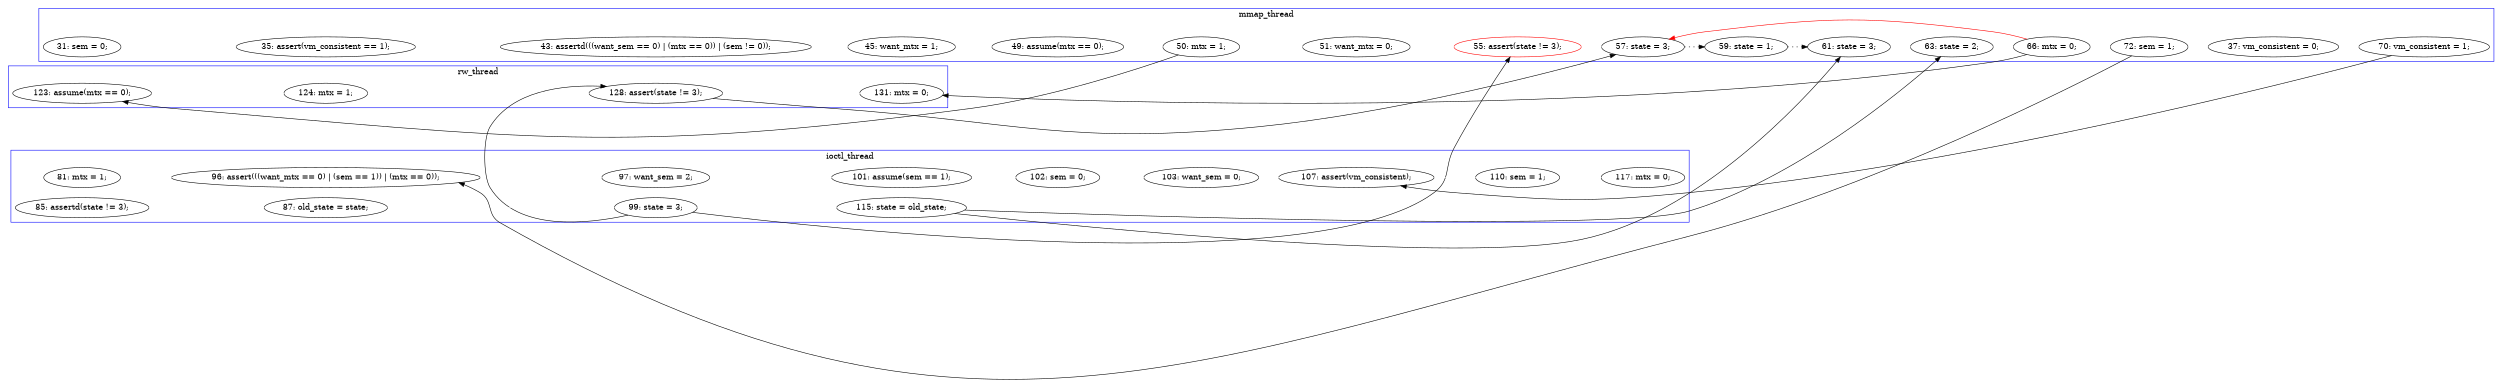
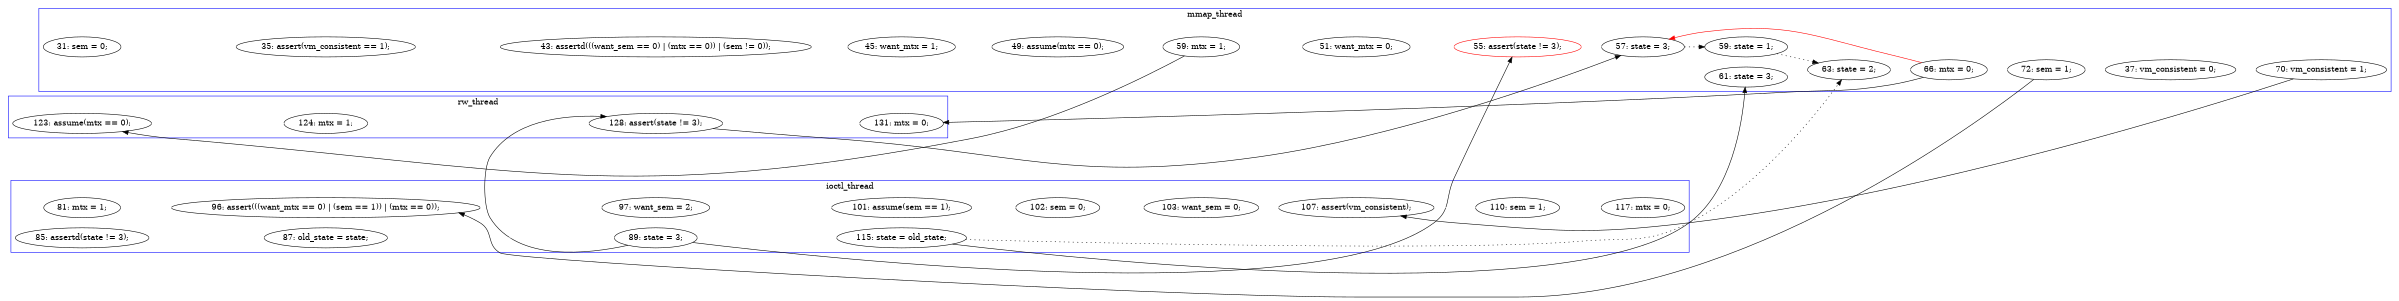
(1201, 47) -> (1201, 47)
(1795, 47) -> (1795, 58)
(656, 208) -> (656, 238)
(1625, 218) -> (1431, 246)
